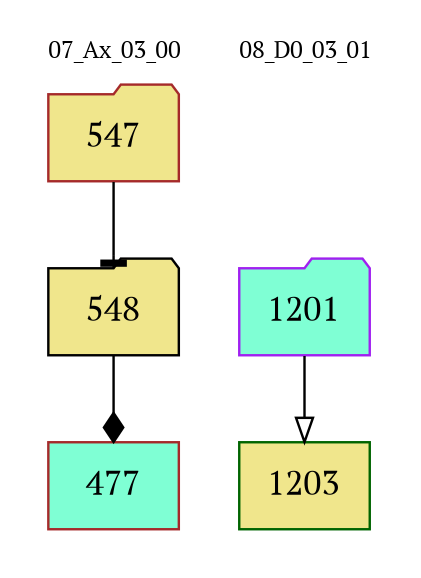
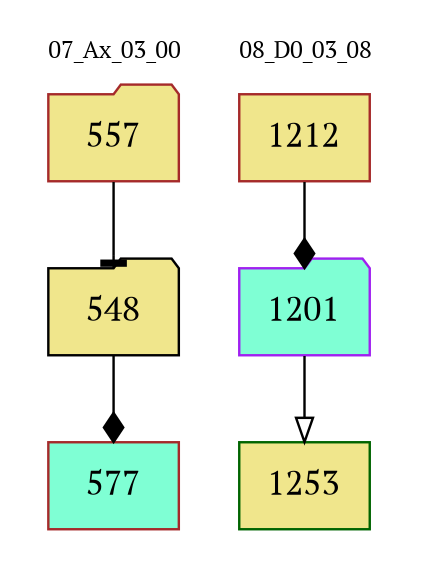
(306, 52) -> (306, 52)
(114, 138) -> (114, 138)
none -> (304, 138)
(114, 486) -> (114, 486)
(304, 486) -> (304, 486)
